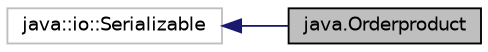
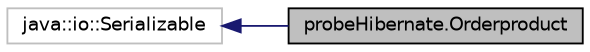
(385, 26) -> (436, 26)
